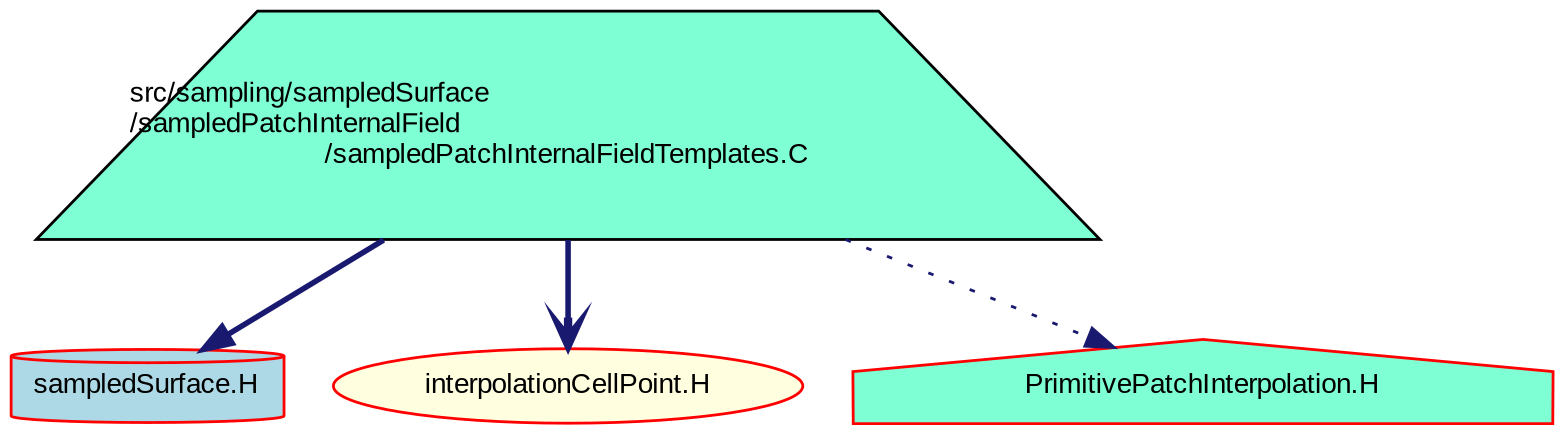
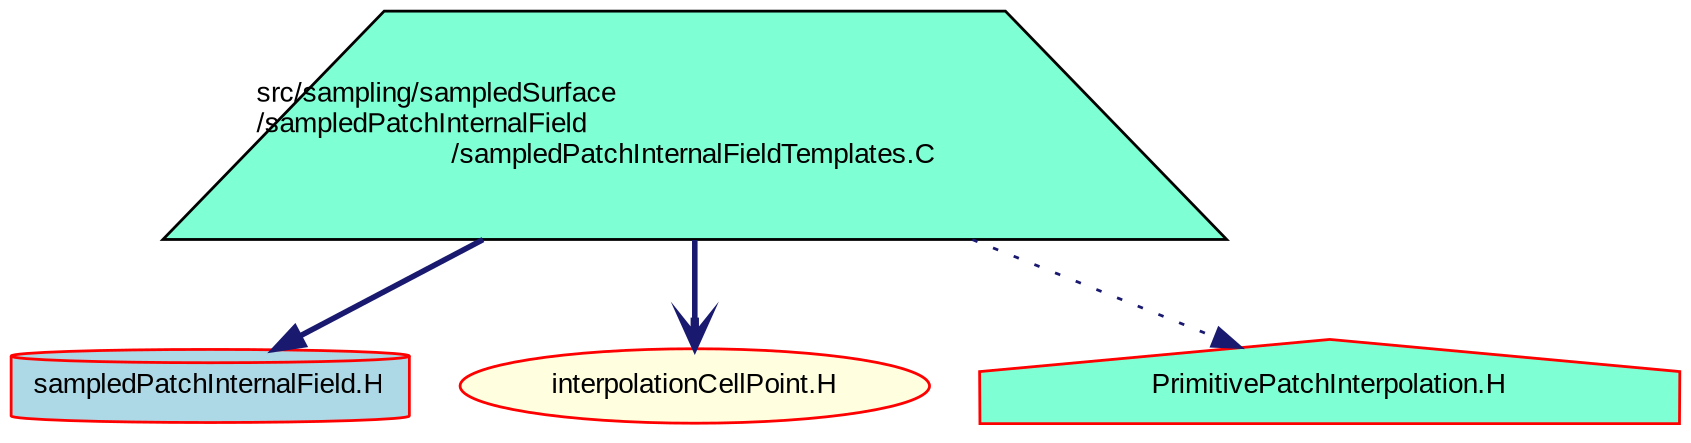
(148, 386) -> (210, 386)
